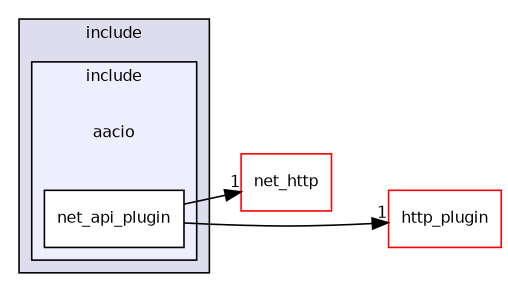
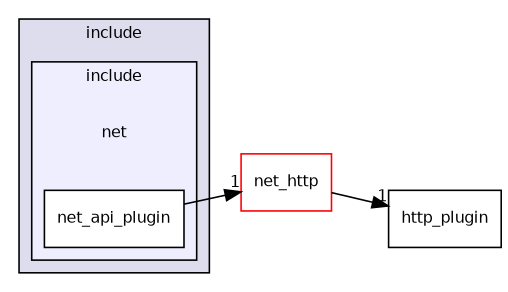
(114, 133) -> (114, 133)
(445, 219) -> (445, 219)
(278, 226) -> (352, 197)
